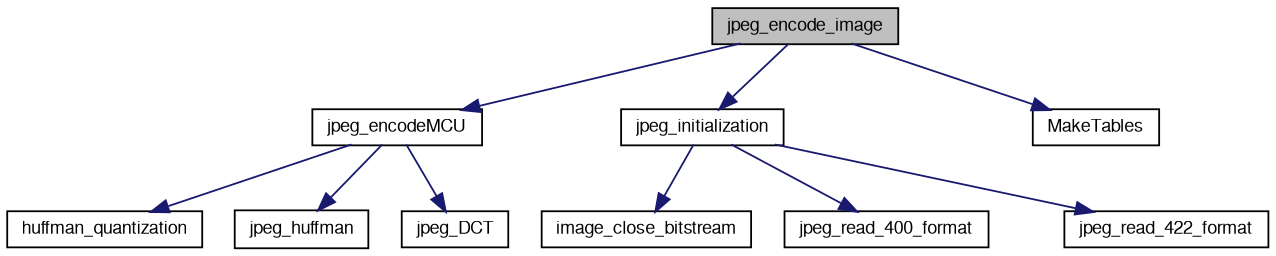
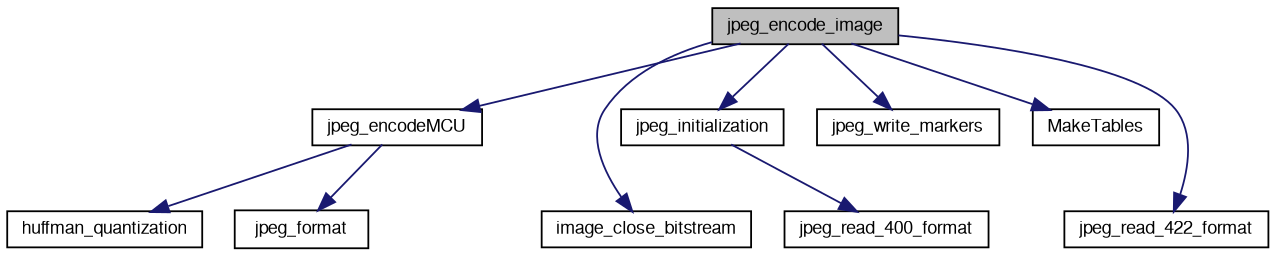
none -> (908, 127)
(679, 170) -> (615, 96)
(925, 176) -> (1085, 66)
(302, 229) -> (302, 229)
(455, 229) -> none
